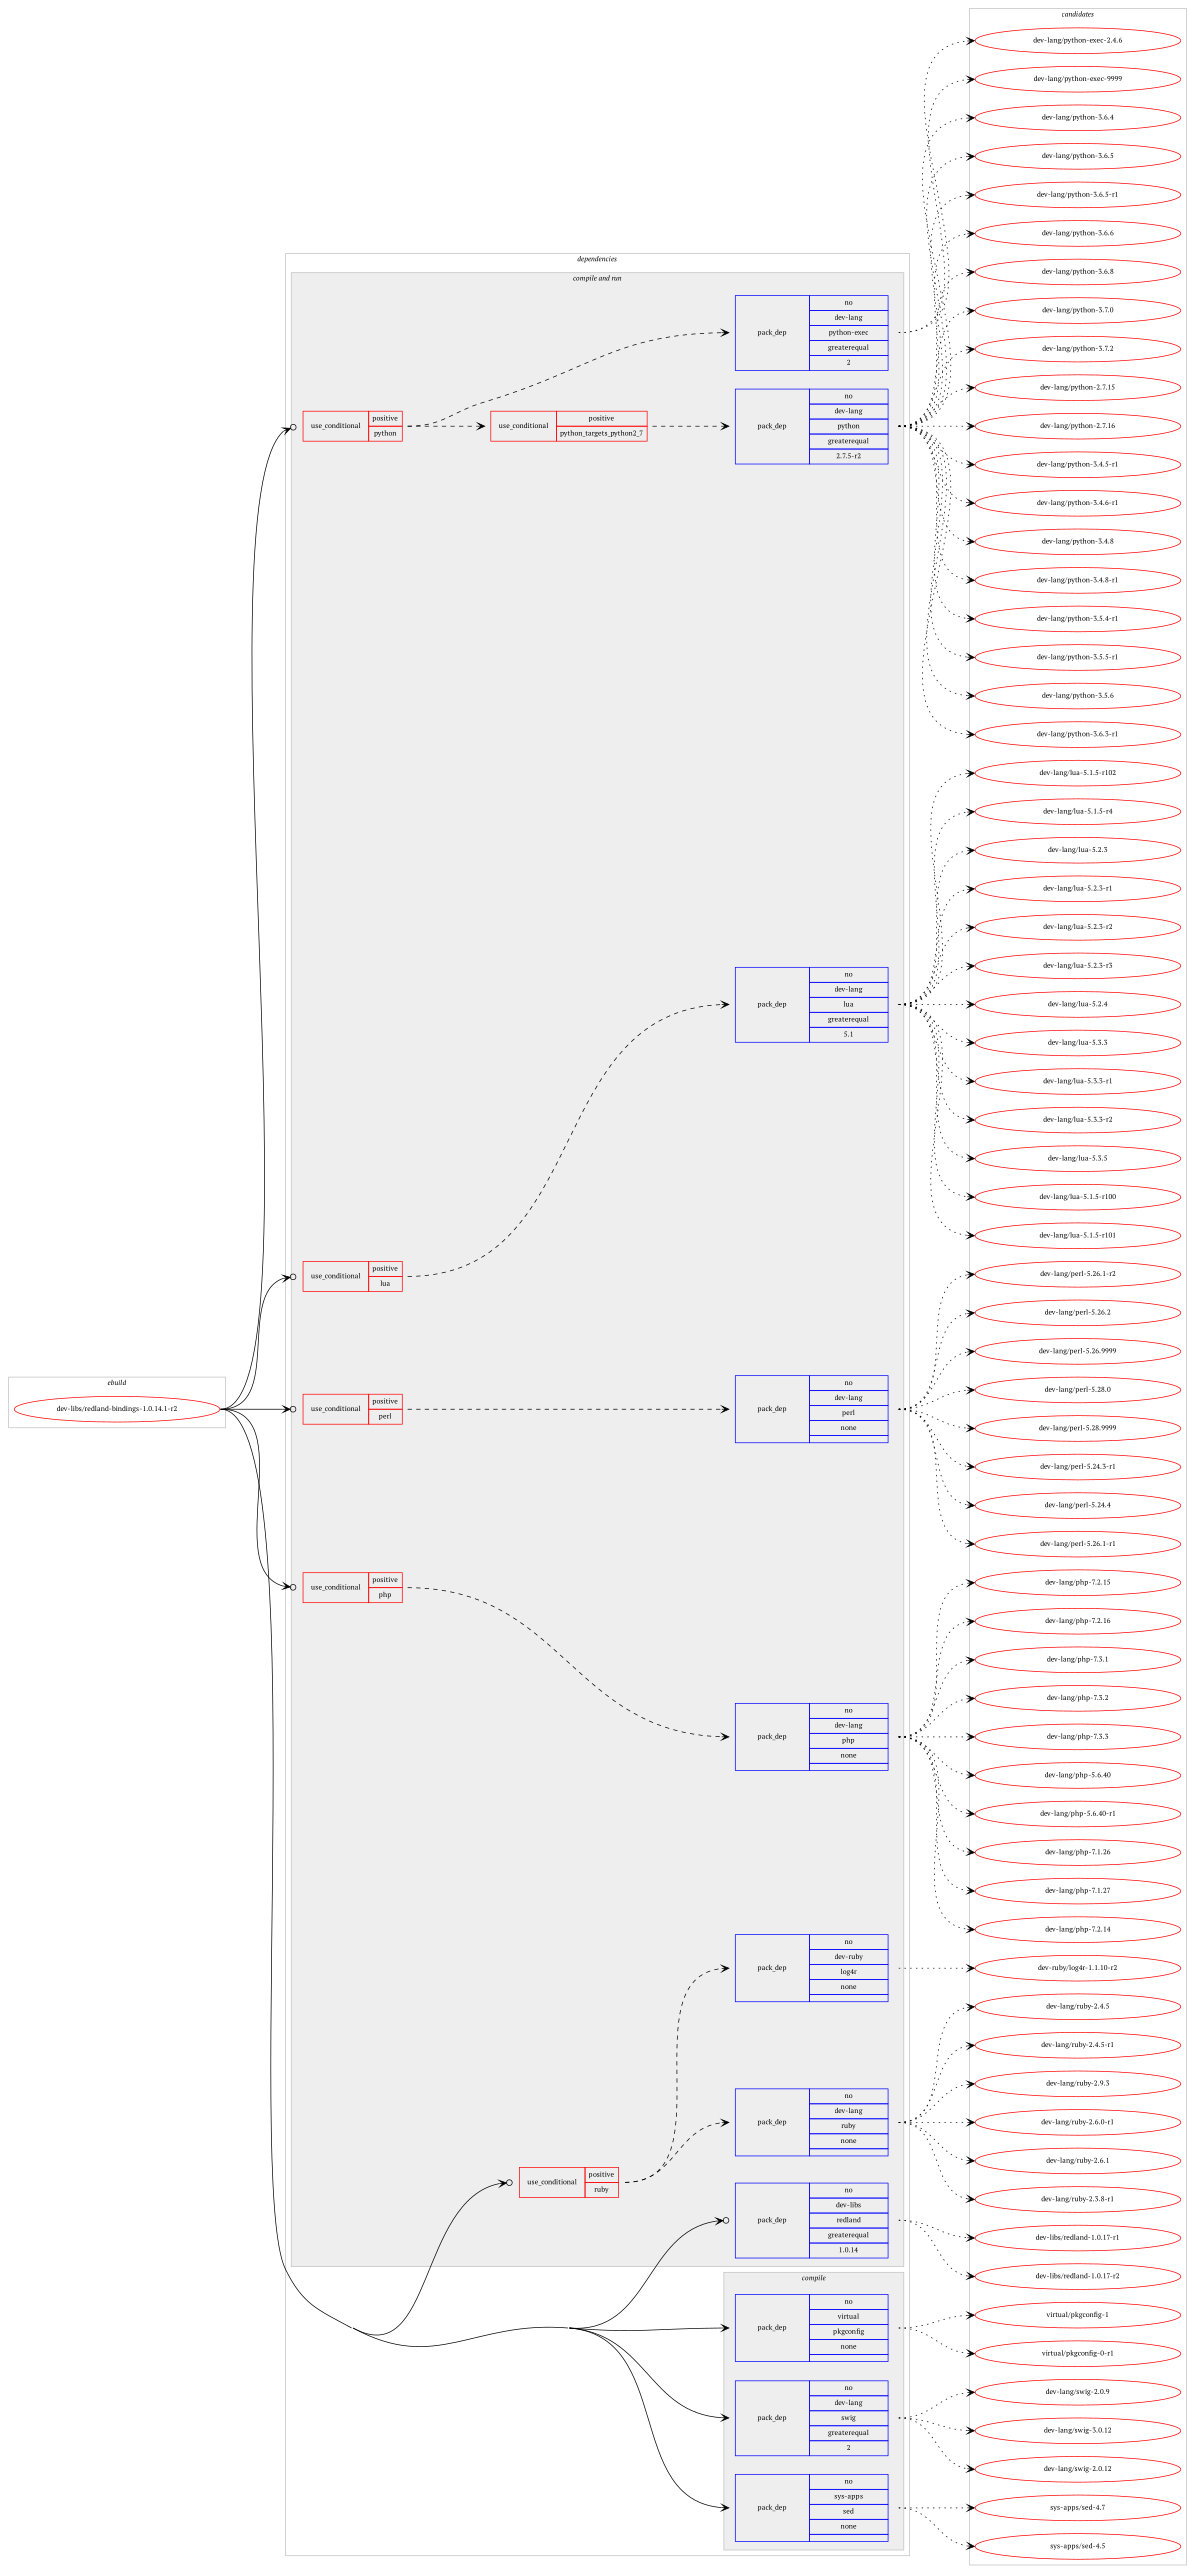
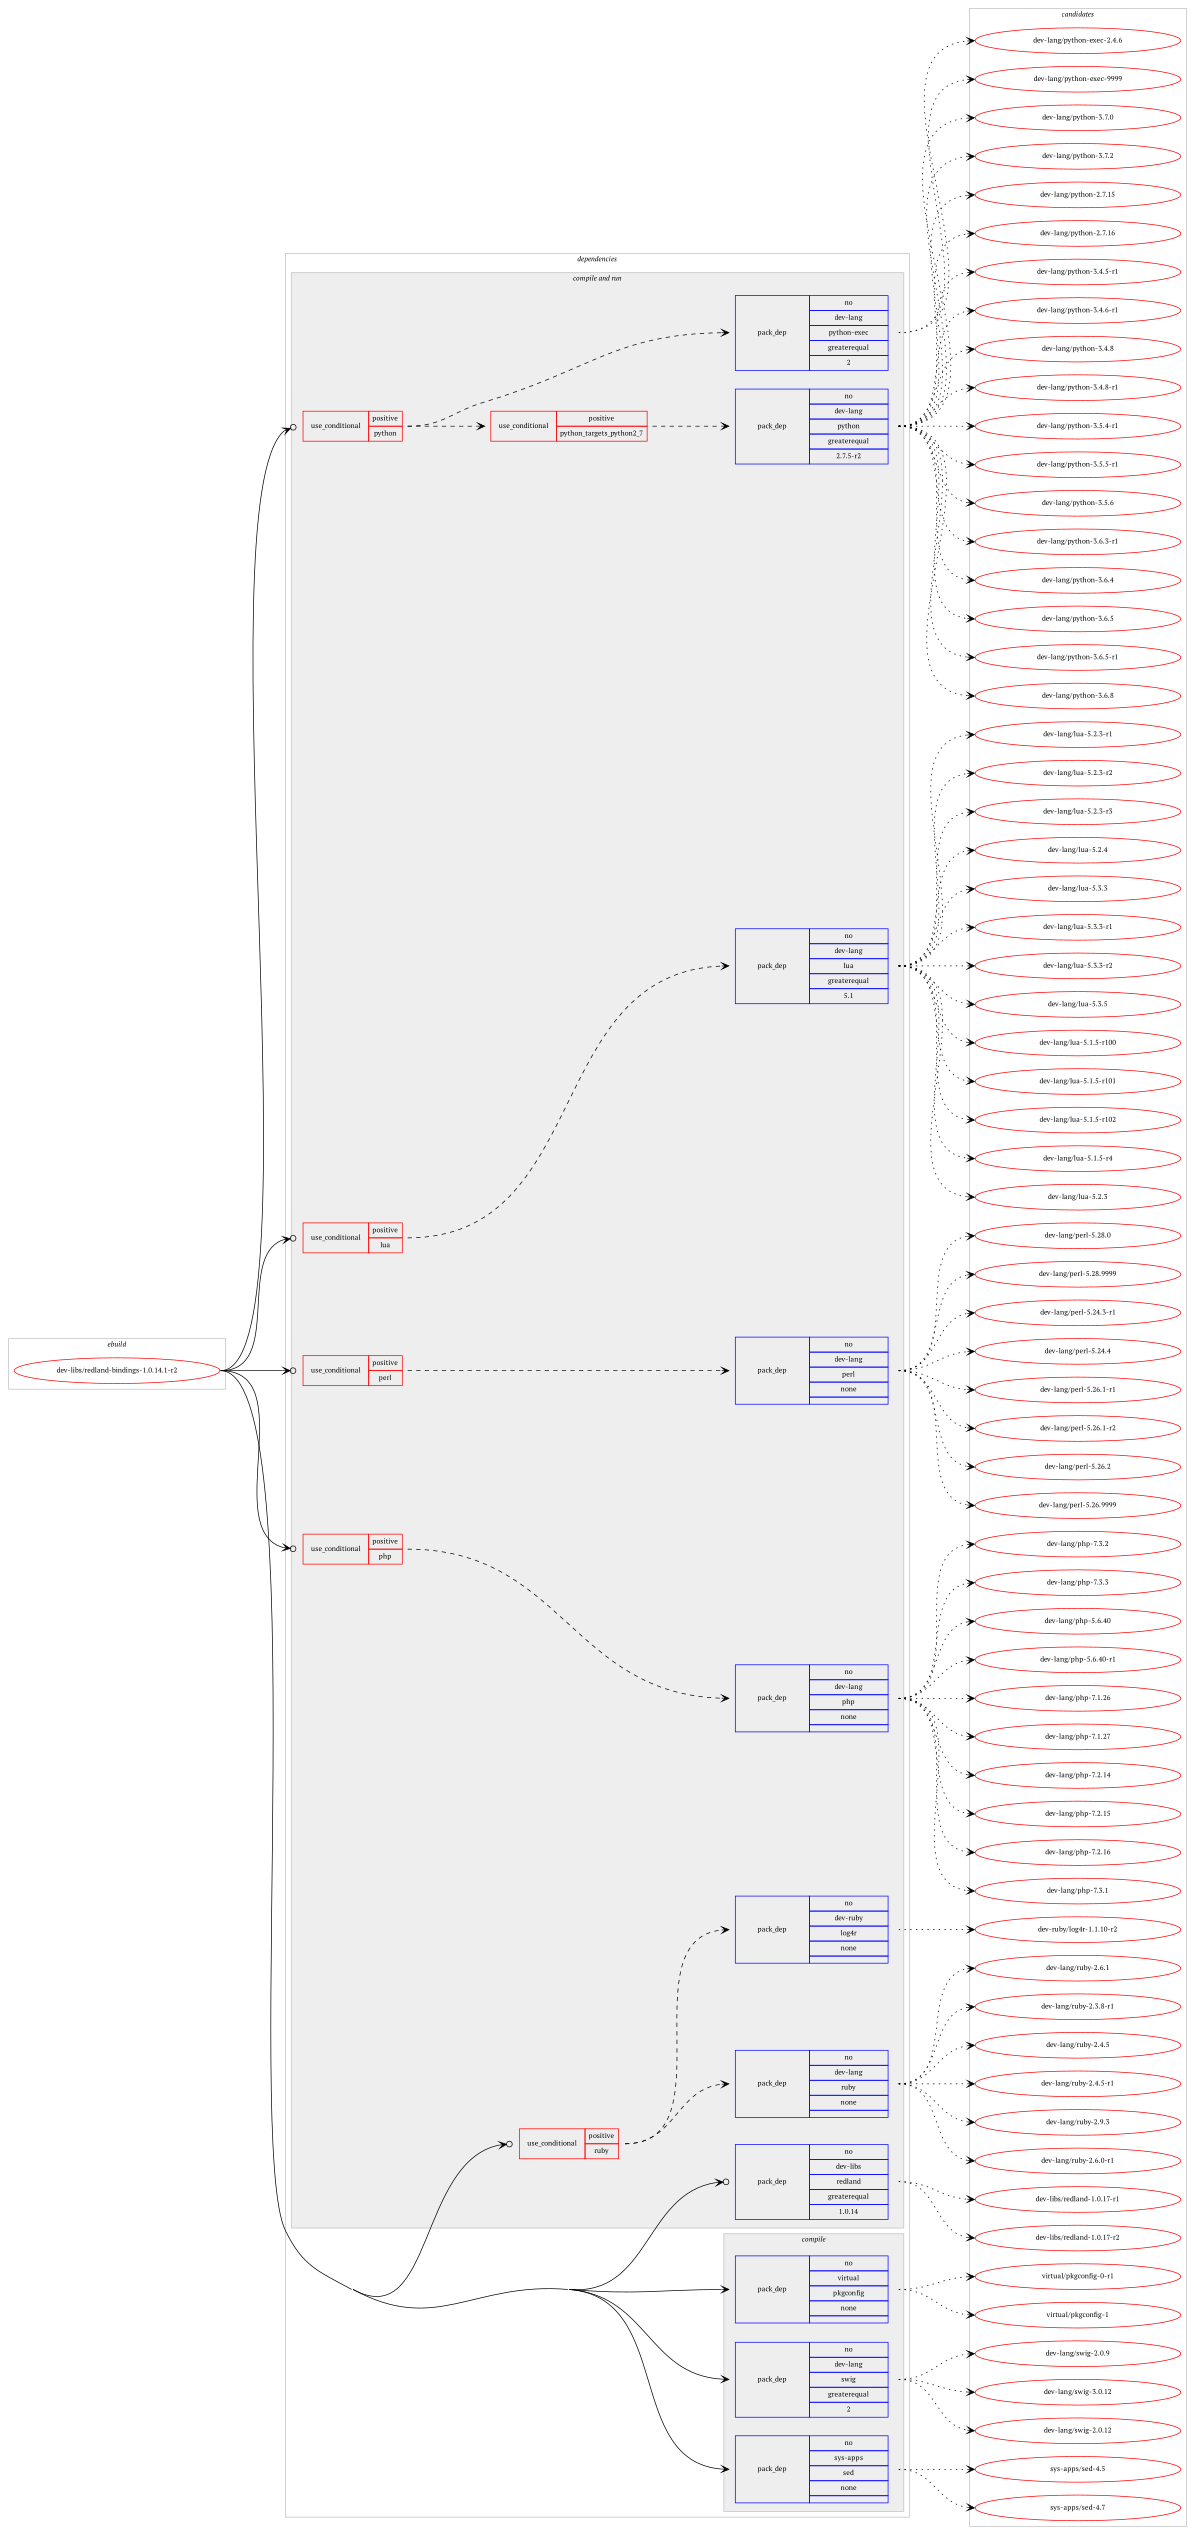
(1078, 233) -> none
